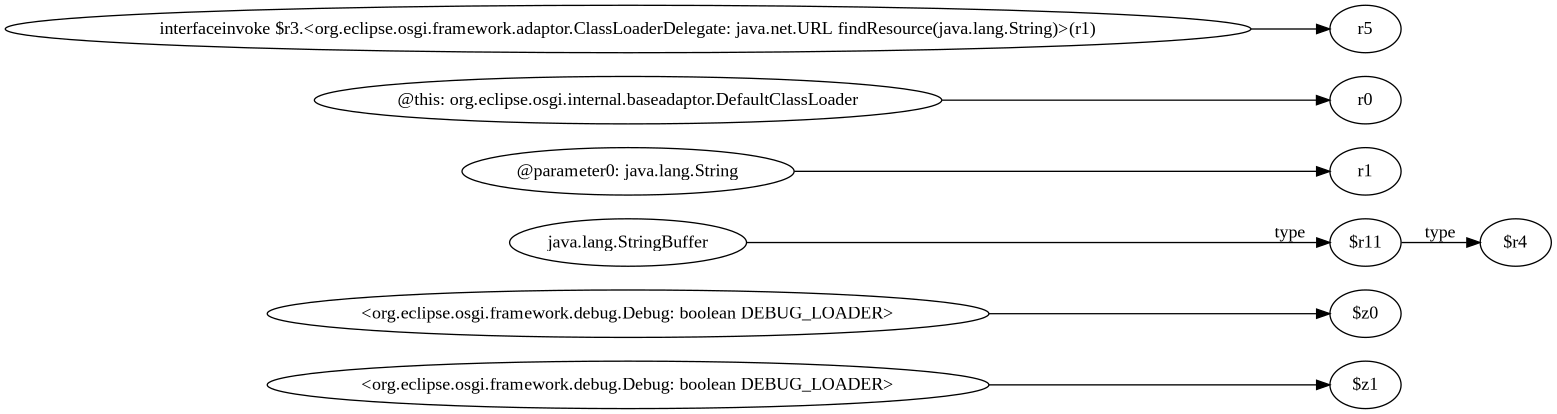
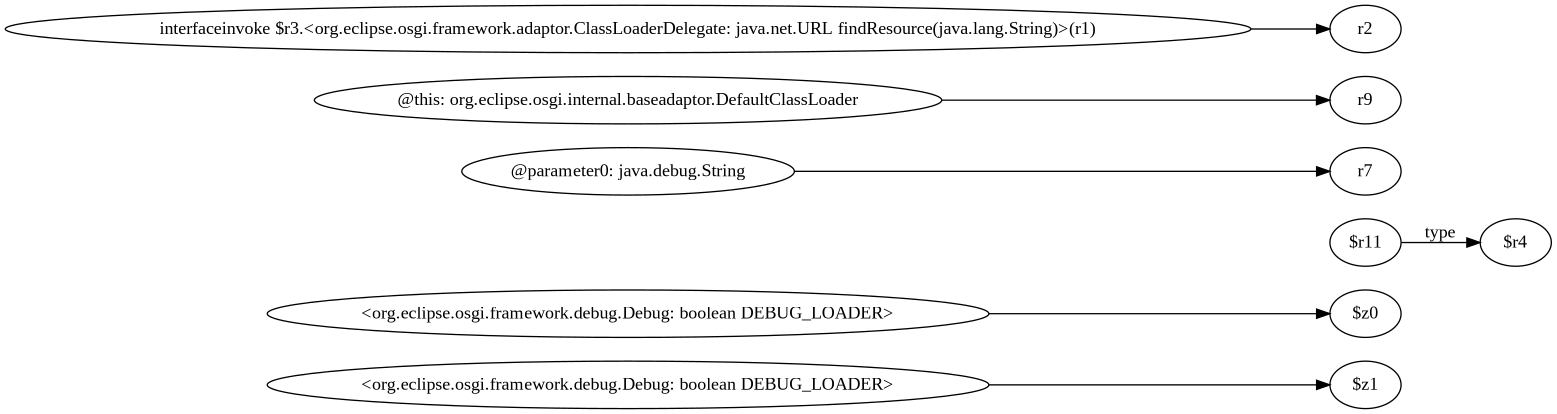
(1366, 29) -> (1366, 29)
(1366, 100) -> (1366, 100)
(628, 171) -> (628, 171)
(1366, 171) -> (1366, 171)
(628, 243) -> none
